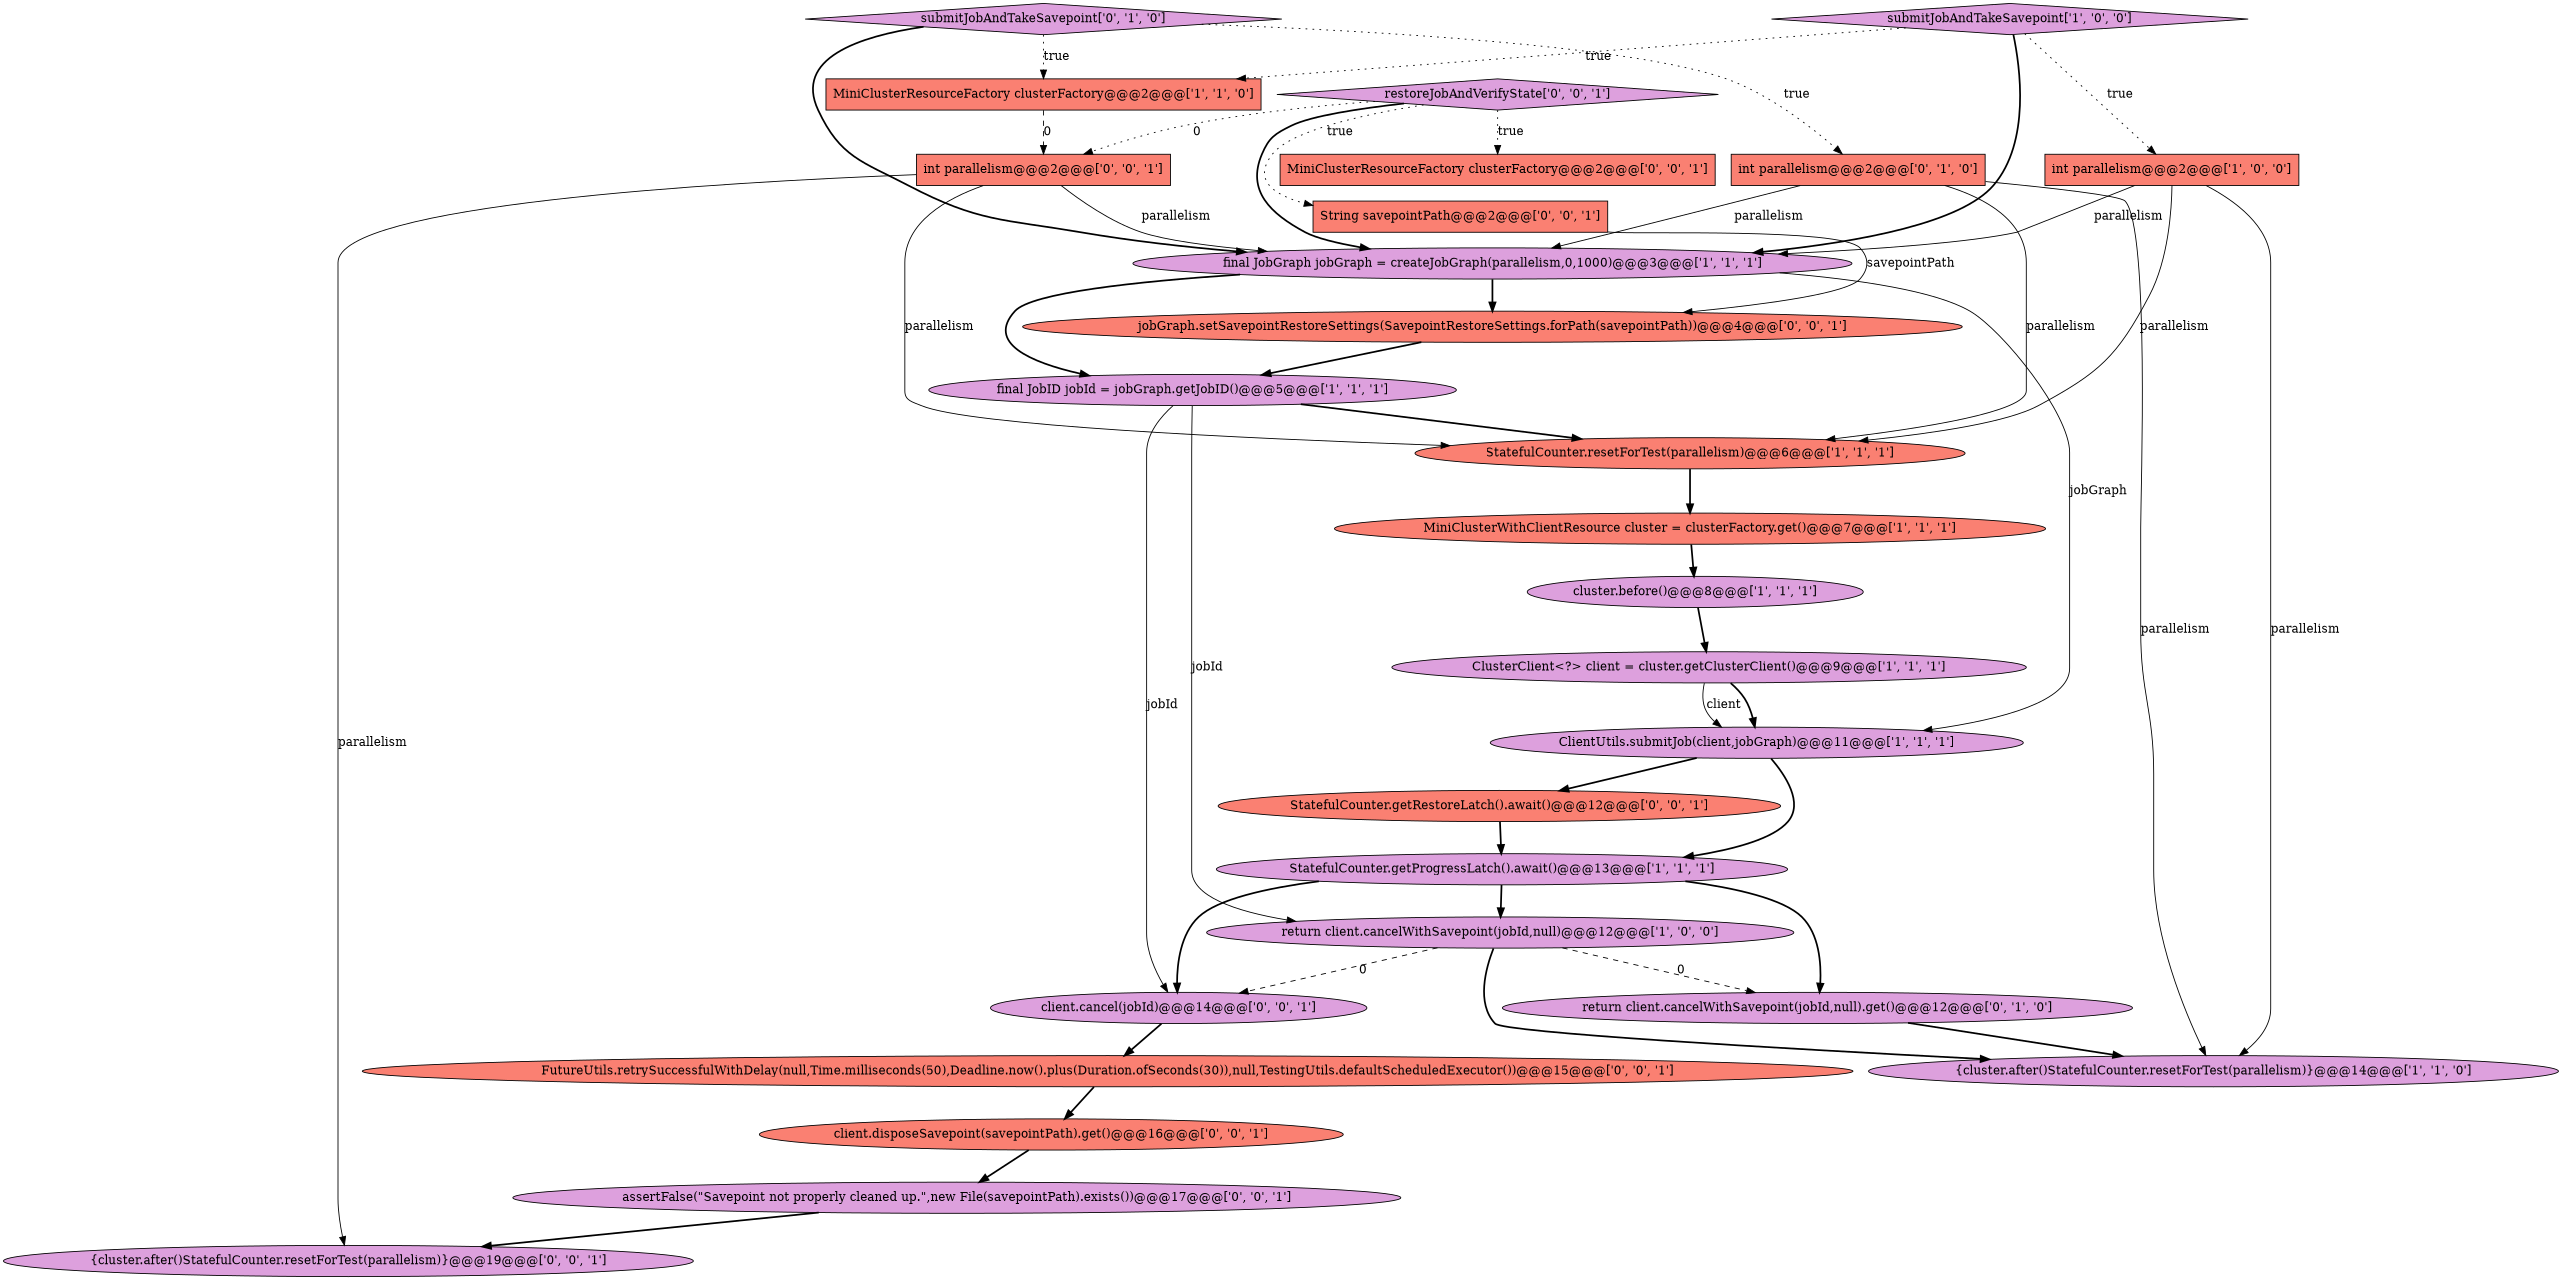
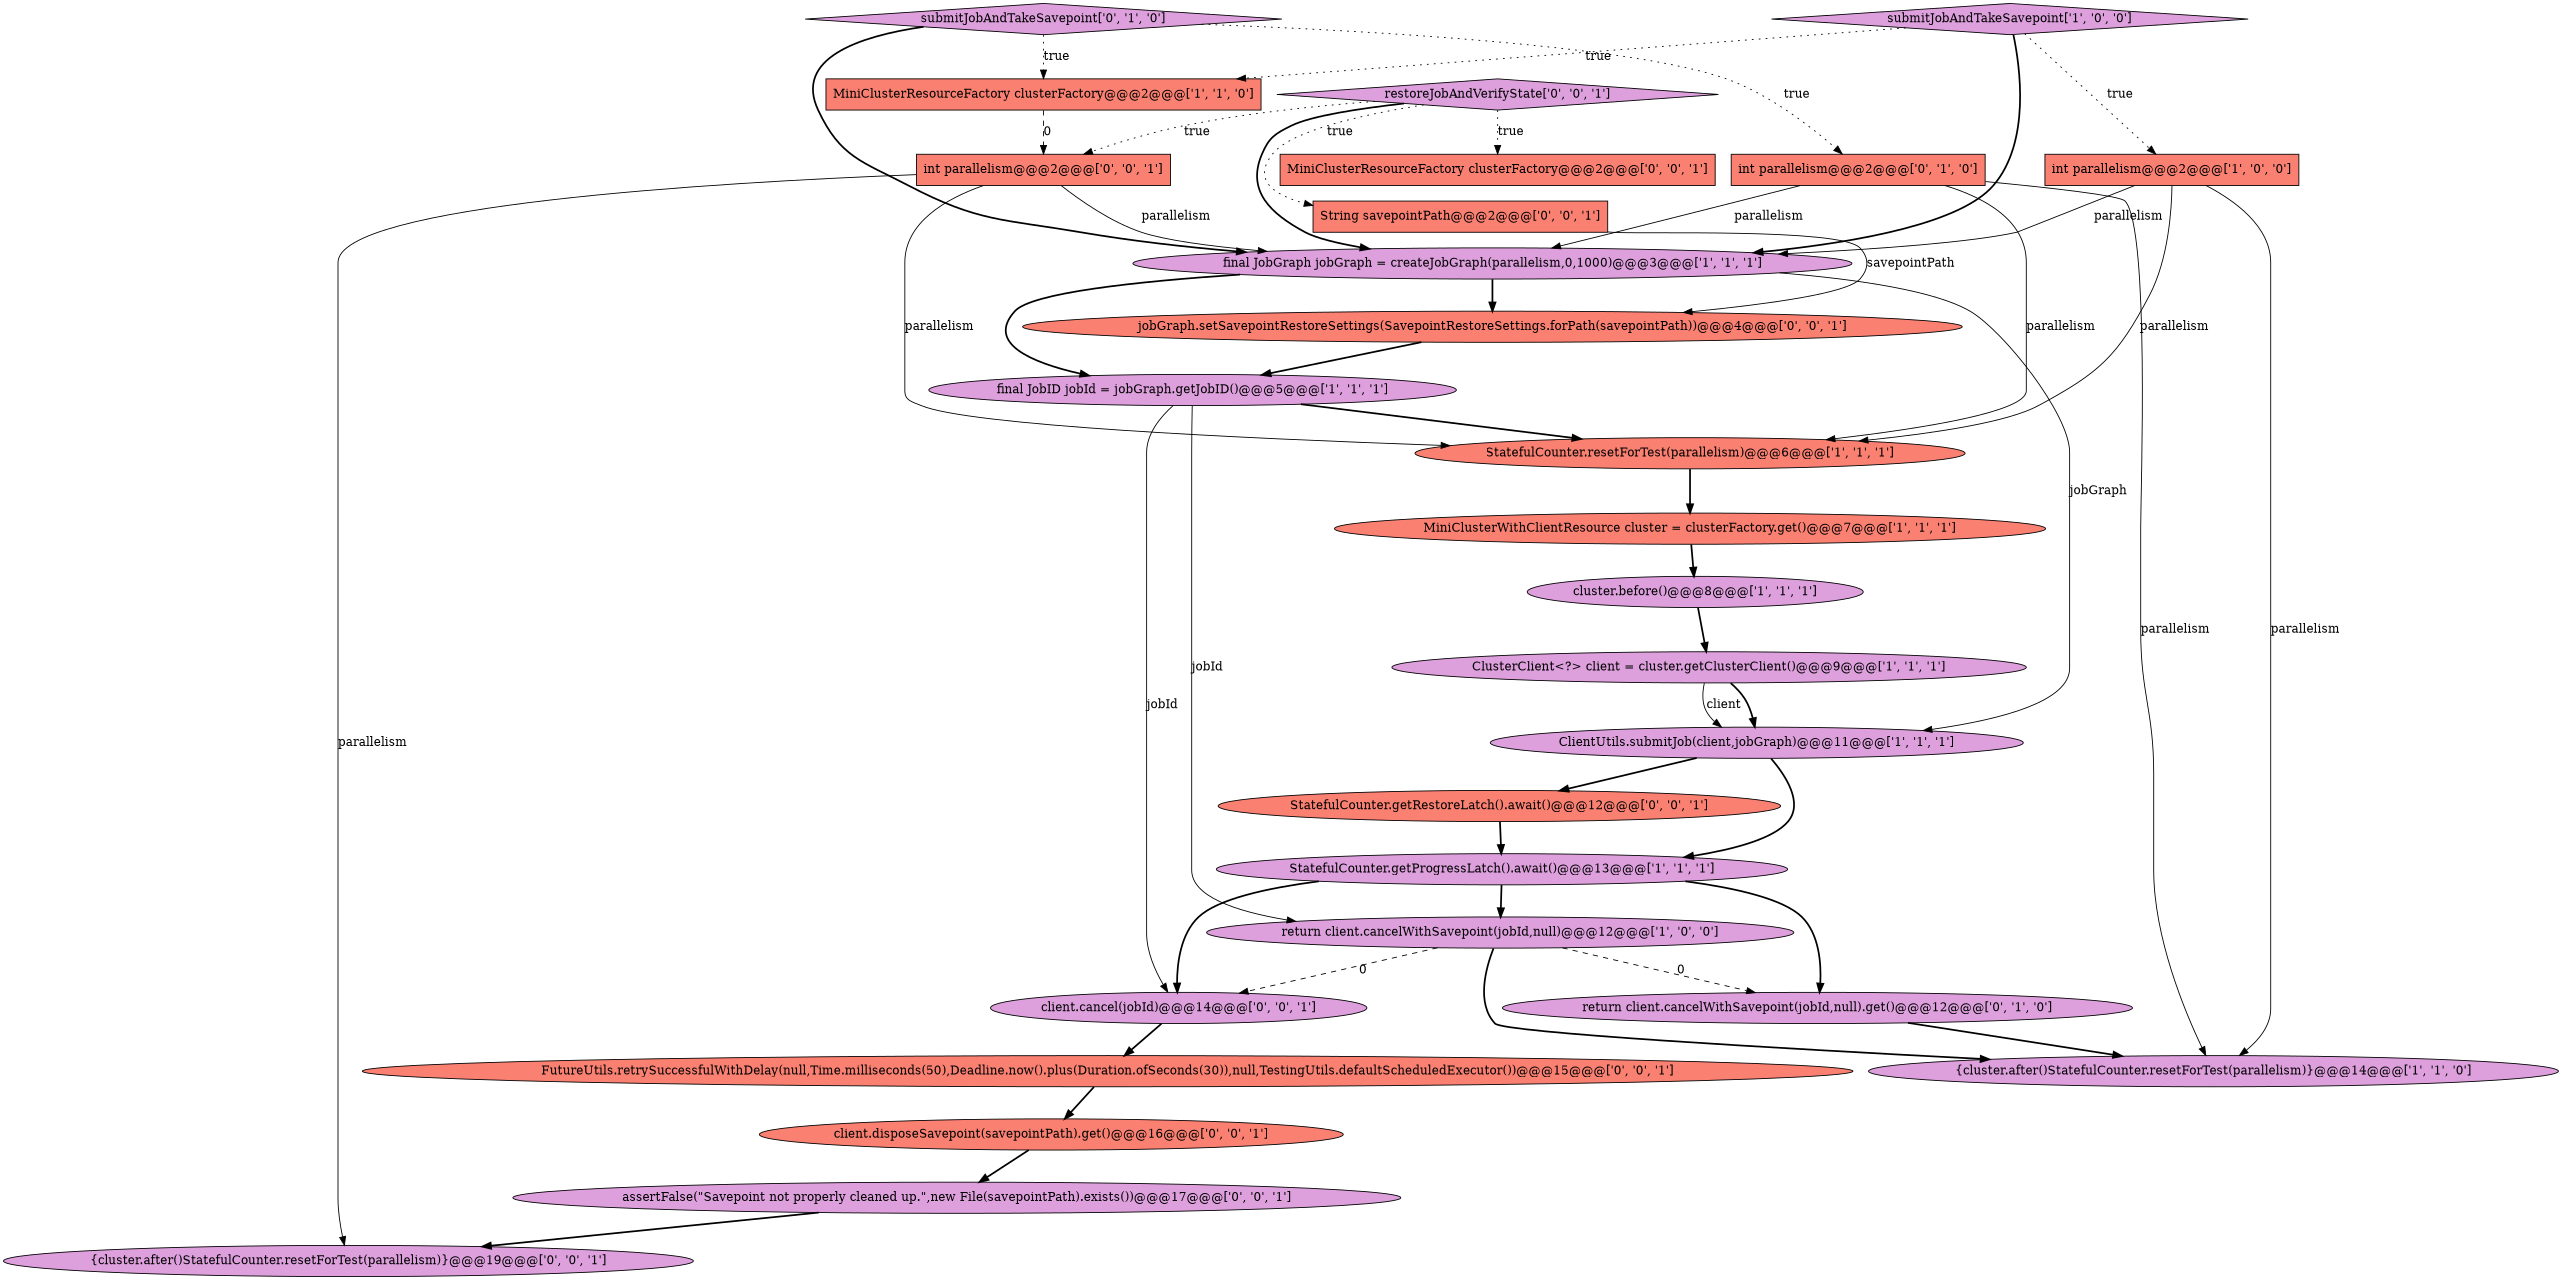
(1197, 132) -> (1197, 132)
